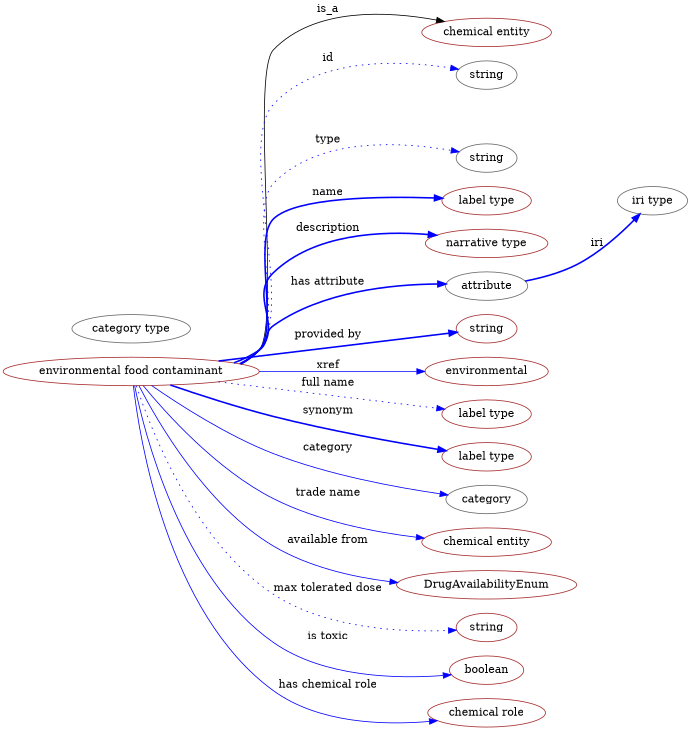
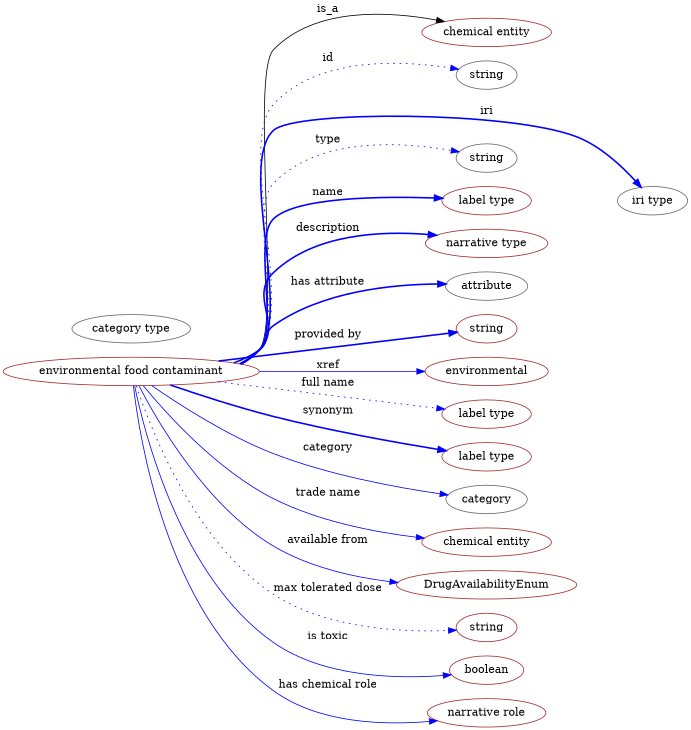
(585, 260) -> (339, 118)
(487, 713) -> (487, 713)
